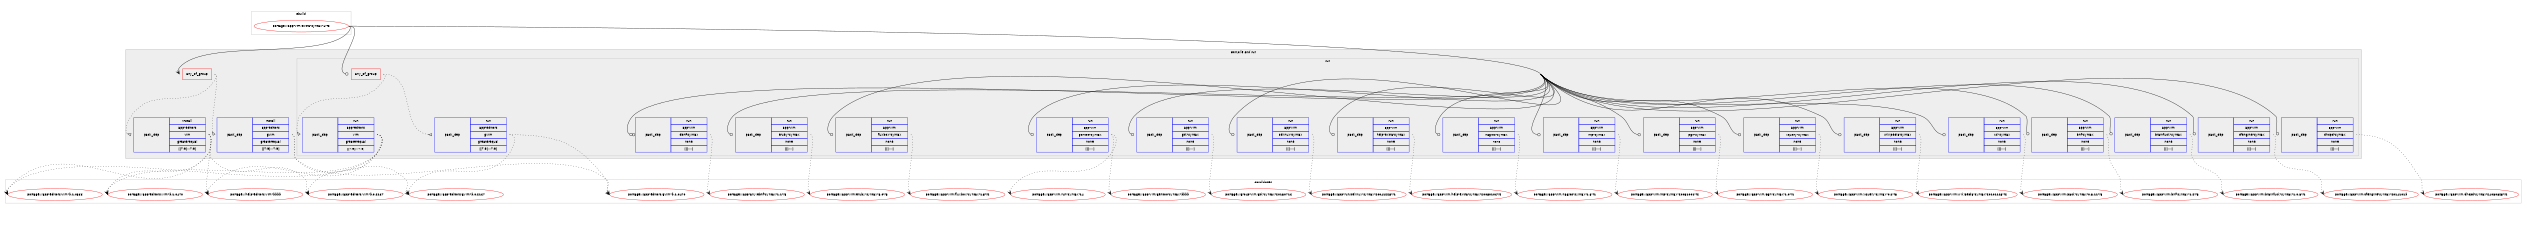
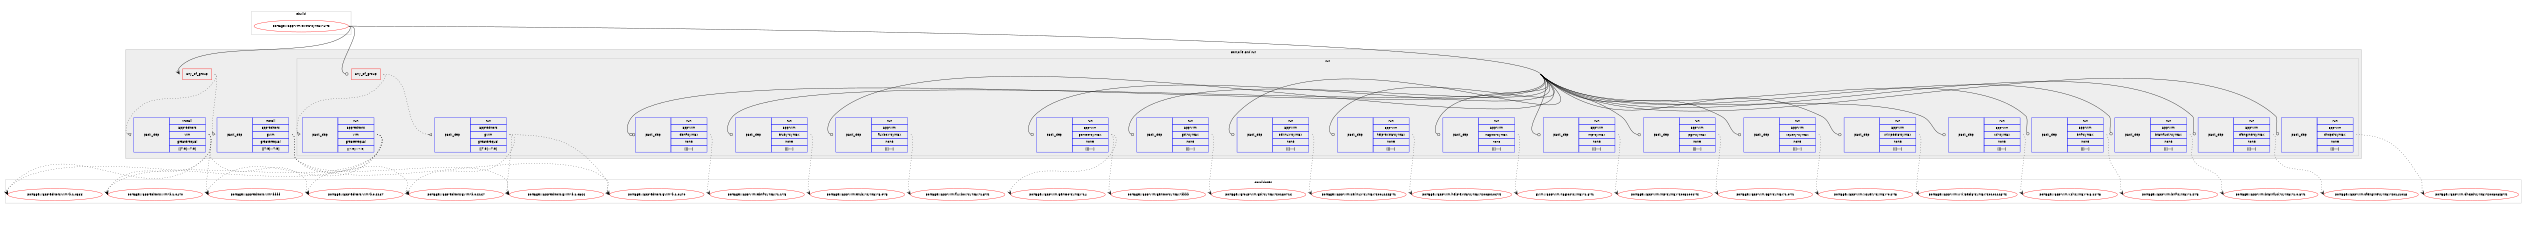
(256, 195) -> (256, 195)
none -> (557, 195)
(757, 195) -> (757, 195)
(1058, 195) -> (1058, 195)
(1359, 195) -> (1359, 195)
(1565, 195) -> (1565, 195)
(2070, 195) -> (2070, 195)
(2371, 195) -> (2371, 195)
(2471, 195) -> (2471, 195)
